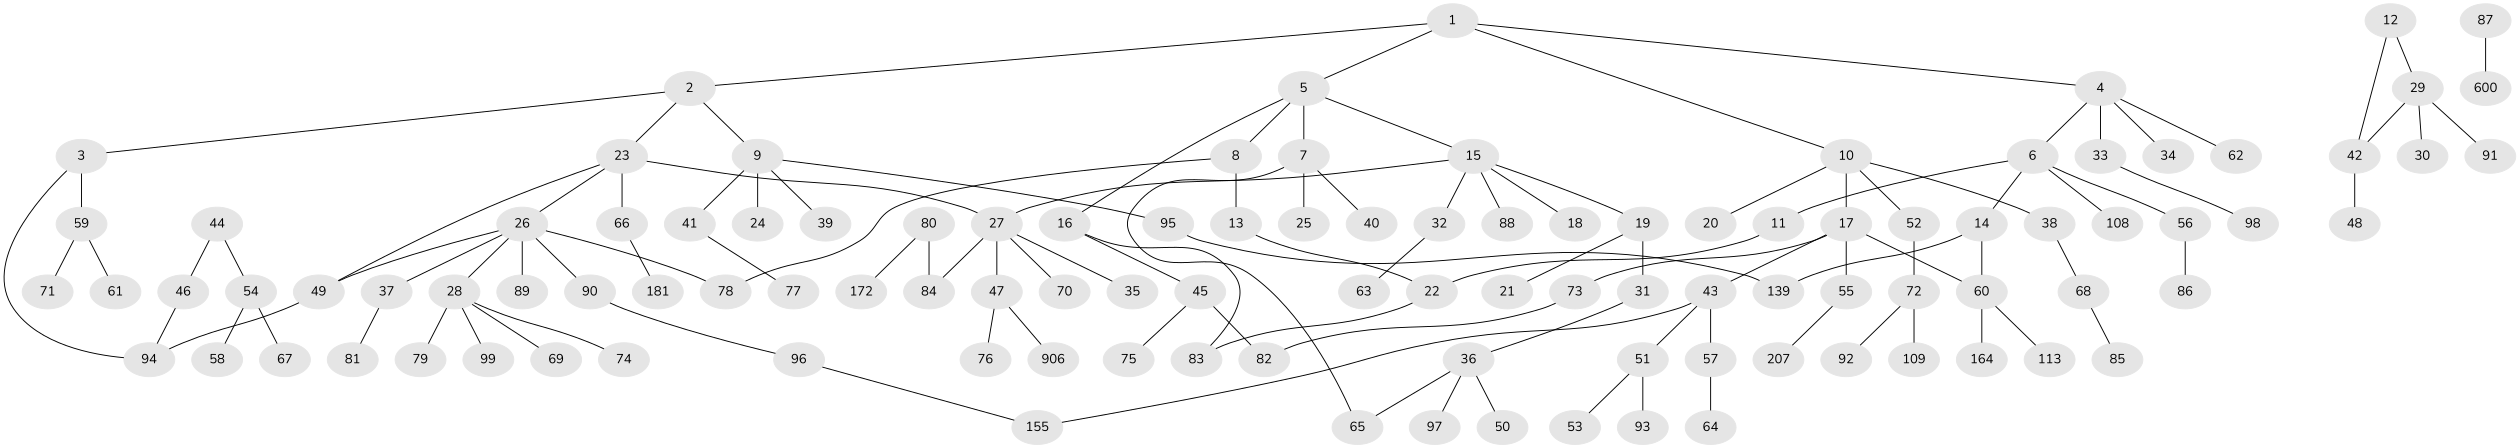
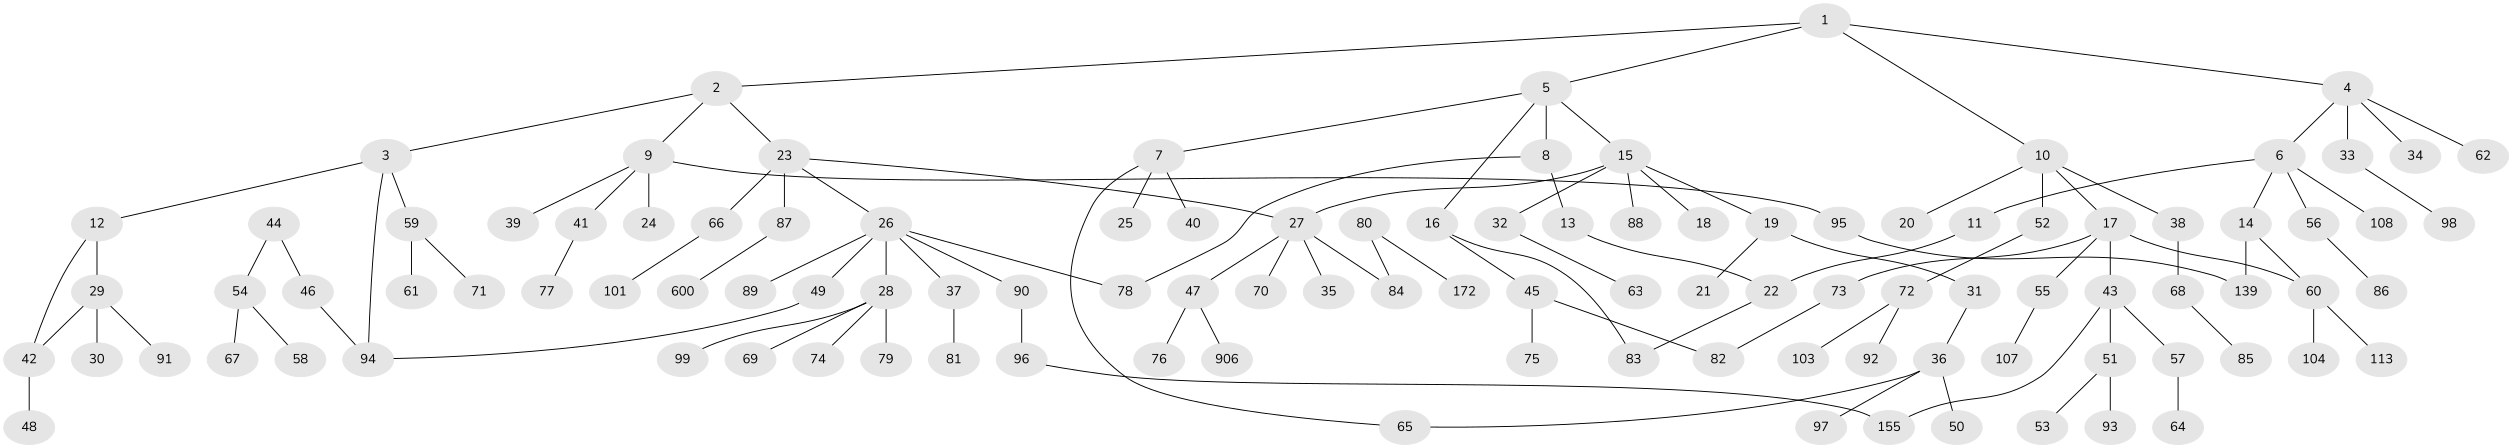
none -> (242, 190)
(466, 217) -> (784, 190)
(658, 292) -> (615, 292)
(1778, 360) -> (2007, 360)
(1914, 360) -> (1803, 360)
(1982, 360) -> (2314, 360)
